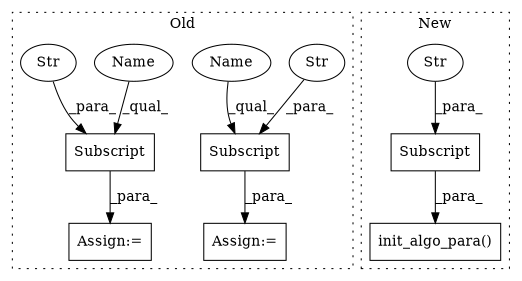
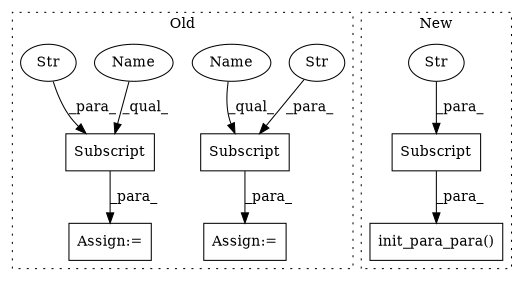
(435, 242) -> (436, 242)
